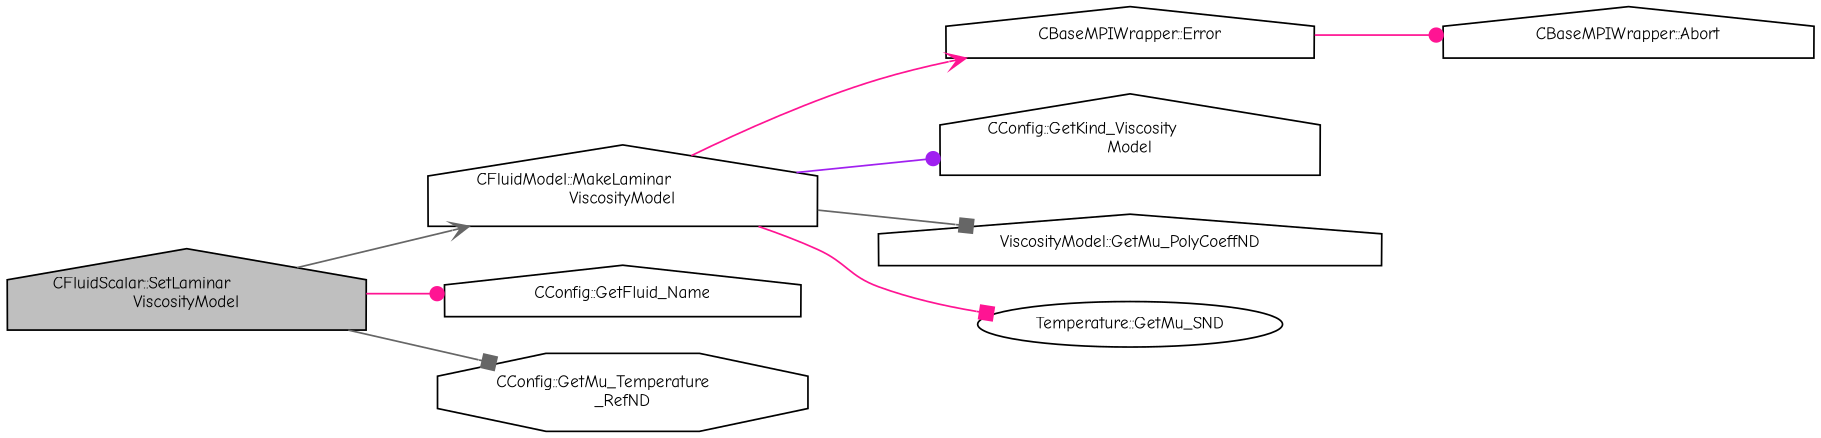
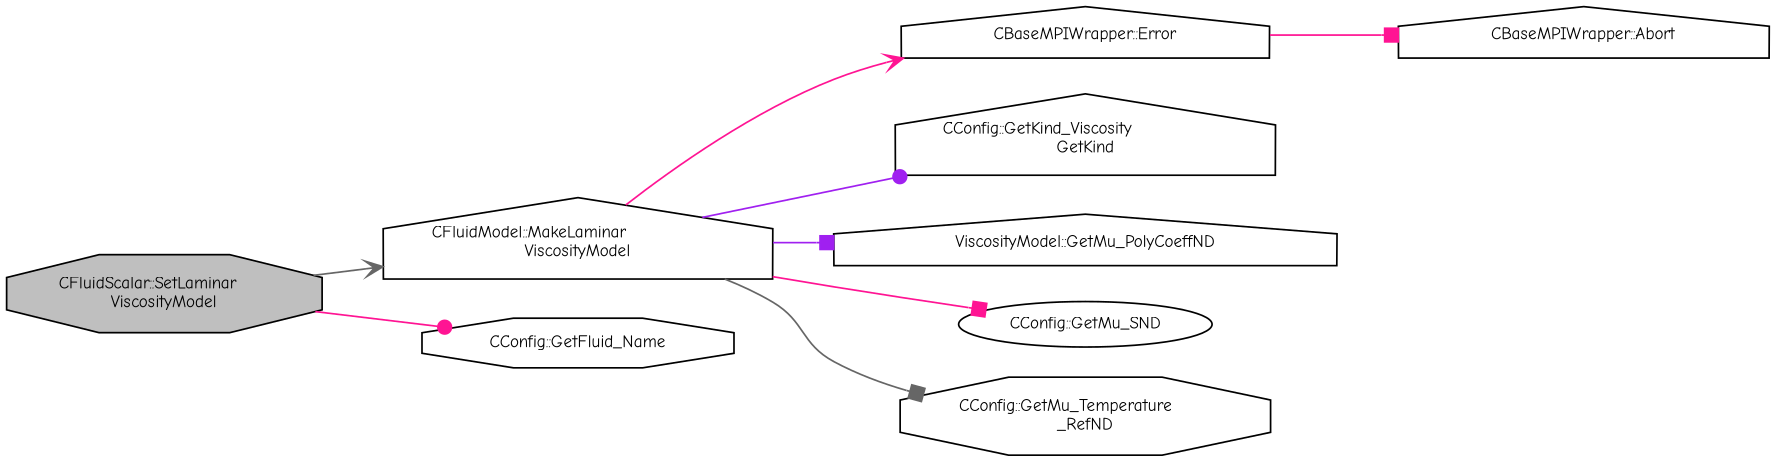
(1372, 35) -> (1325, 35)
(1130, 139) -> (1085, 139)
(887, 217) -> (795, 243)
(187, 294) -> (164, 294)
(623, 294) -> (578, 343)
(1130, 324) -> (1085, 324)
(413, 345) -> (810, 342)
